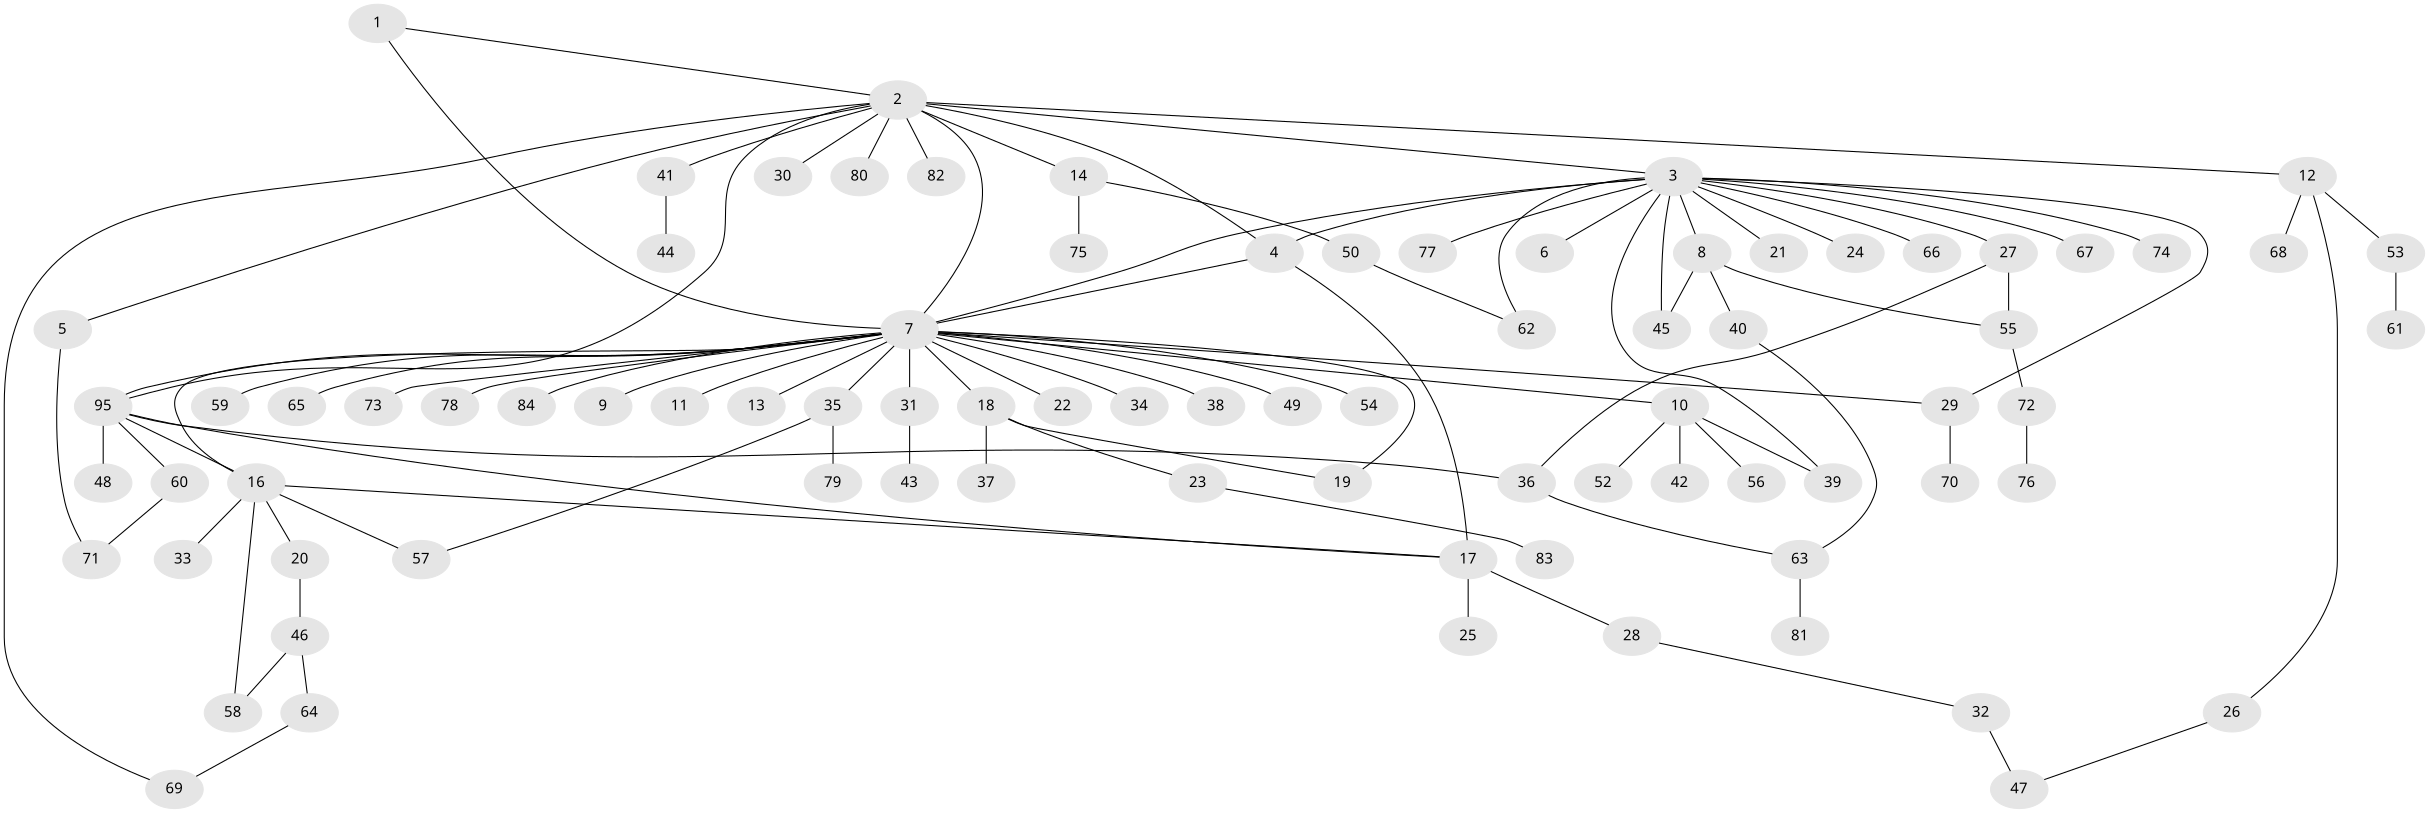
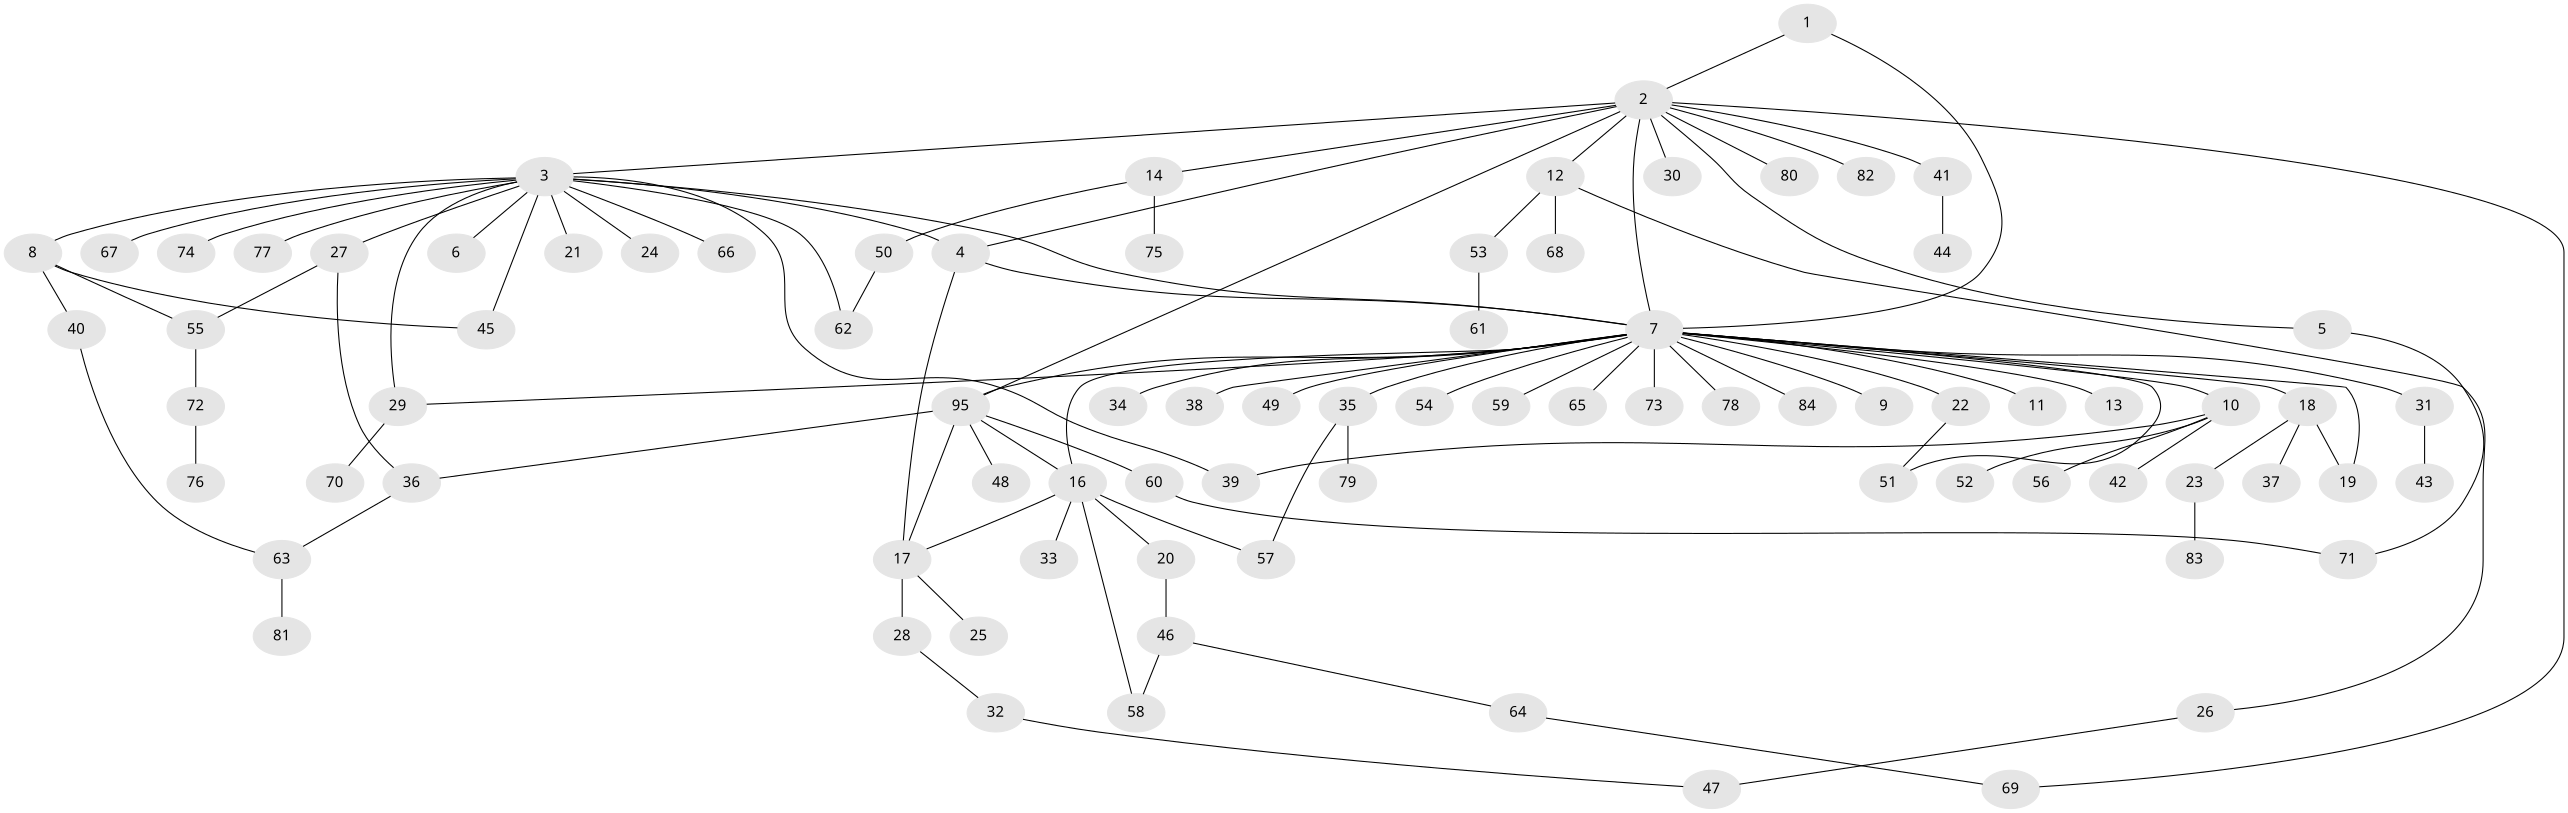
none -> (1888, 483)
